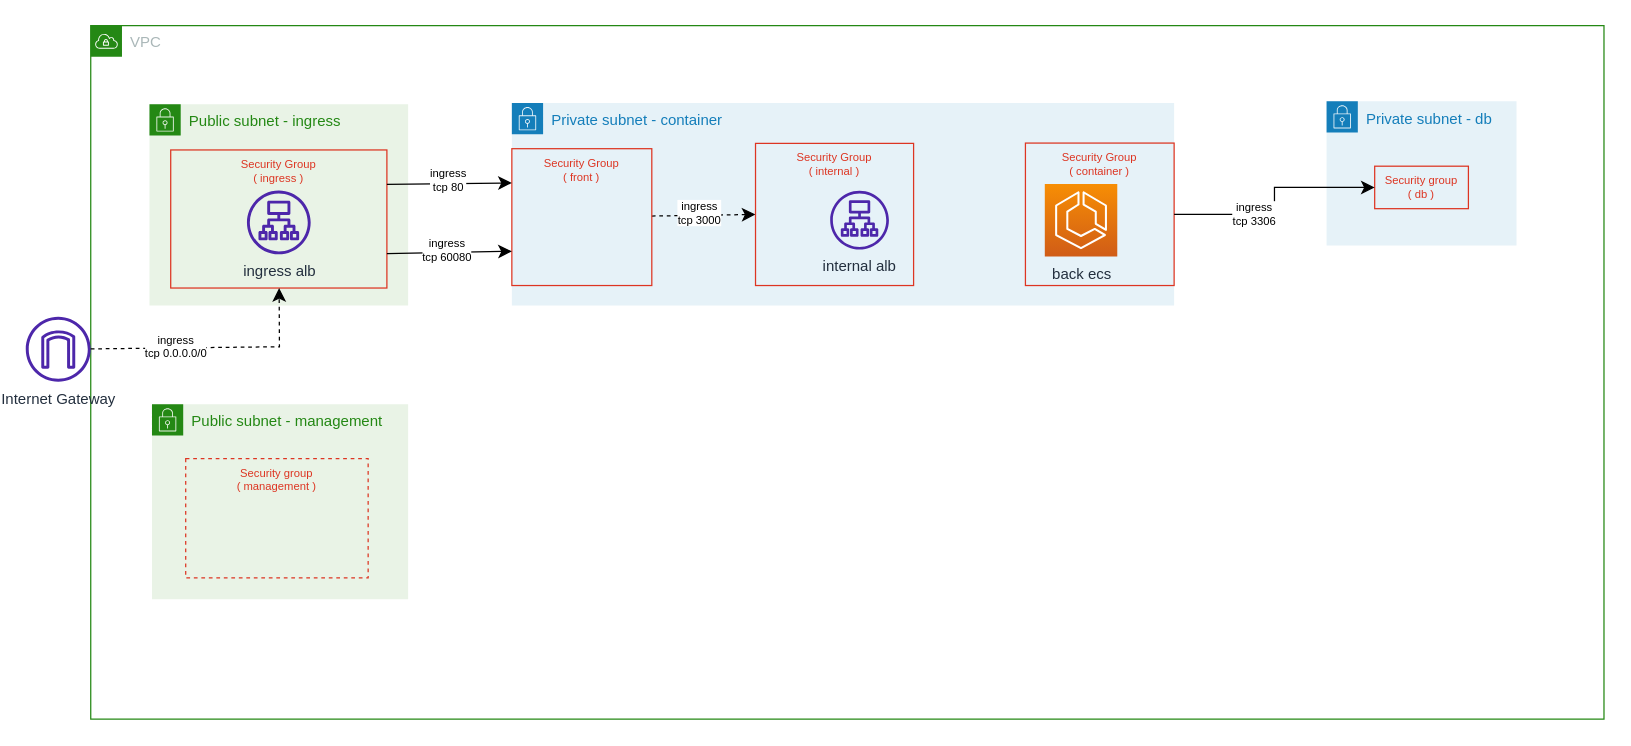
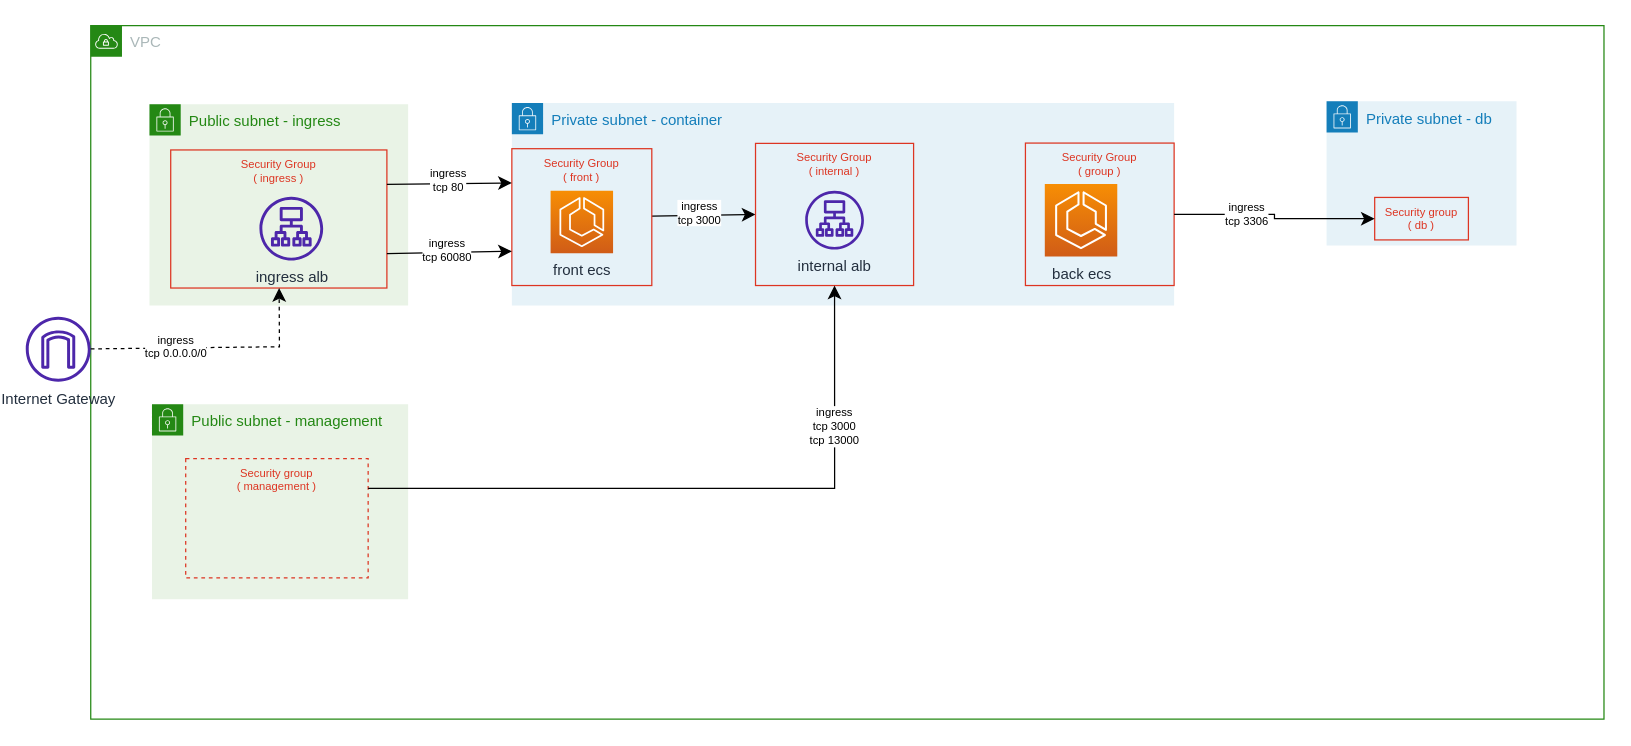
(1099, 158) -> (1099, 158)
(1422, 188) -> (1422, 219)
(732, 215) -> (732, 215)
(860, 220) -> (835, 220)
none -> (582, 222)
(279, 223) -> (291, 229)
none -> (698, 489)
